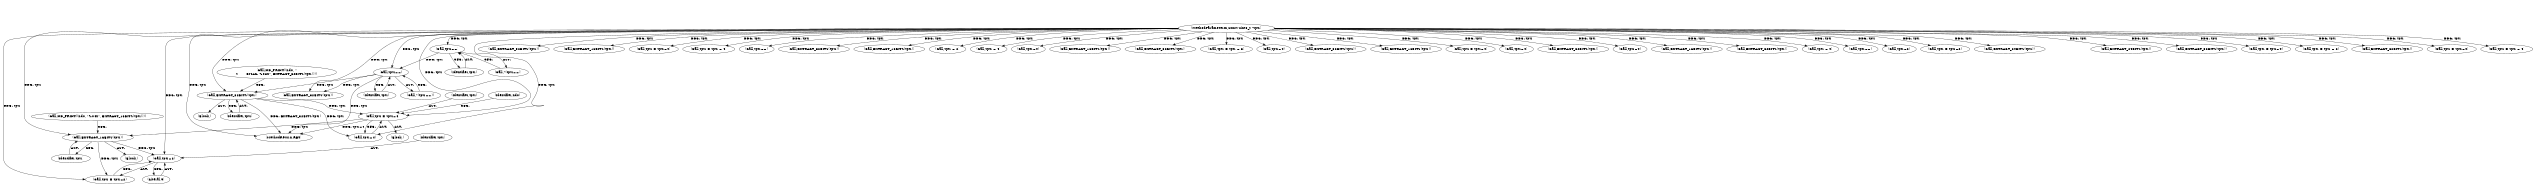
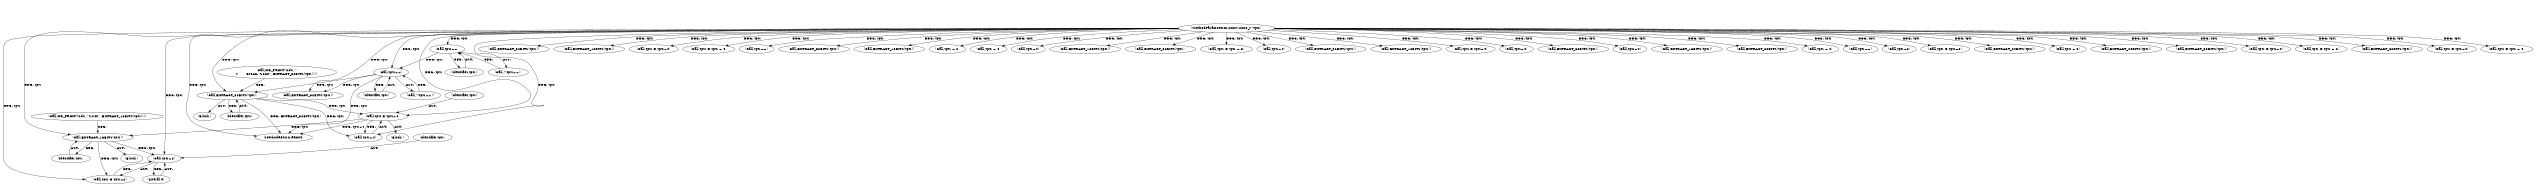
none -> (2068, 49)
(507, 95) -> none
(284, 137) -> (284, 137)
